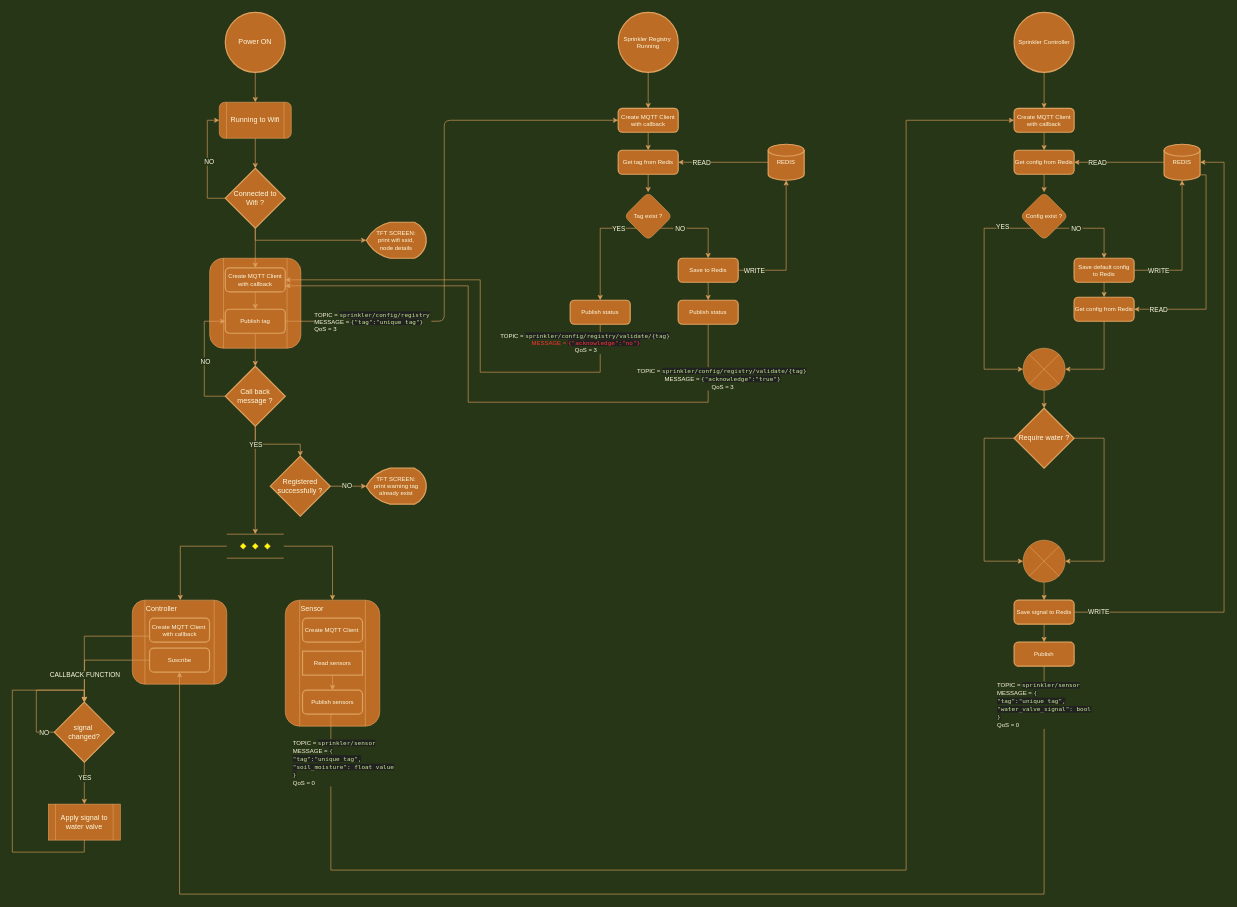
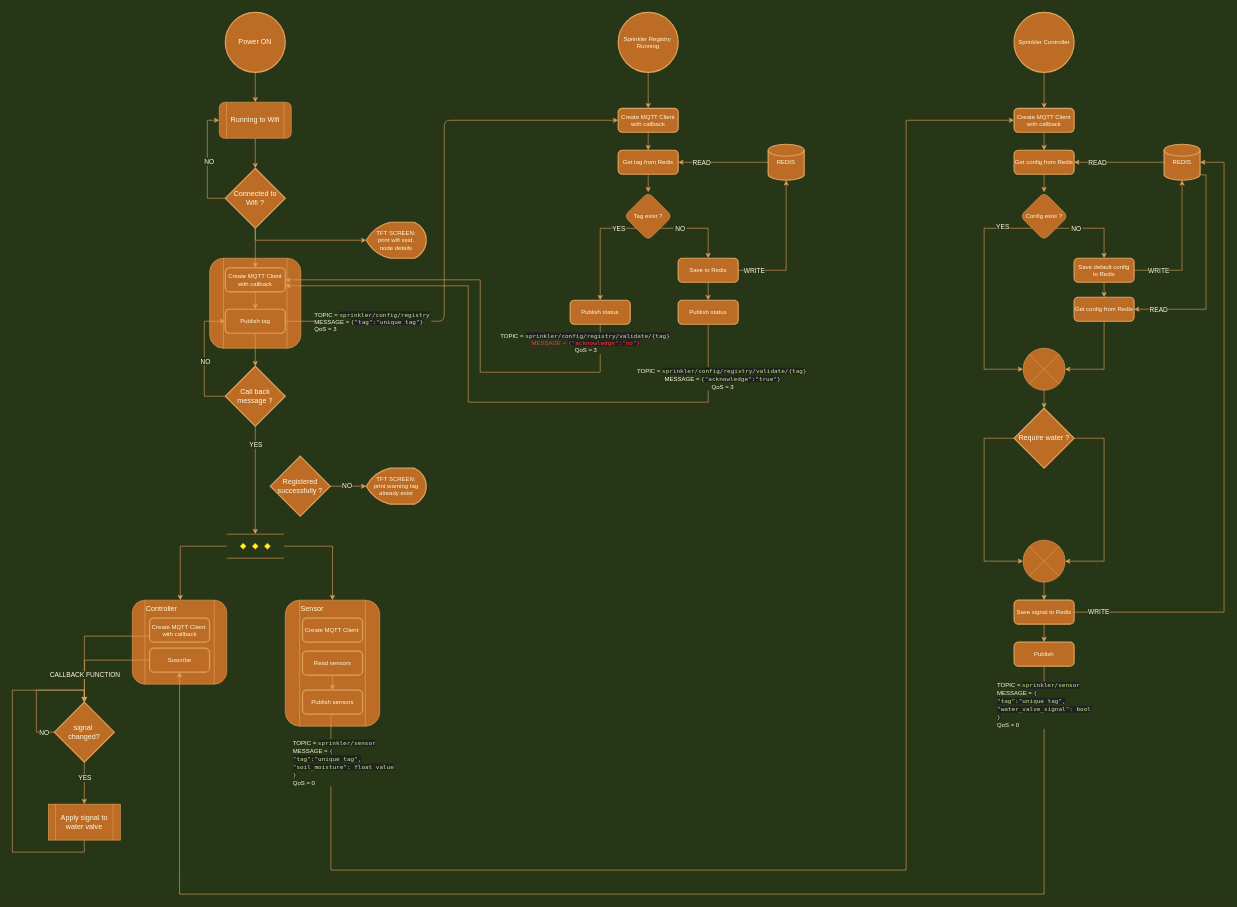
(300, 450) -> none
(333, 663) -> (333, 663)
